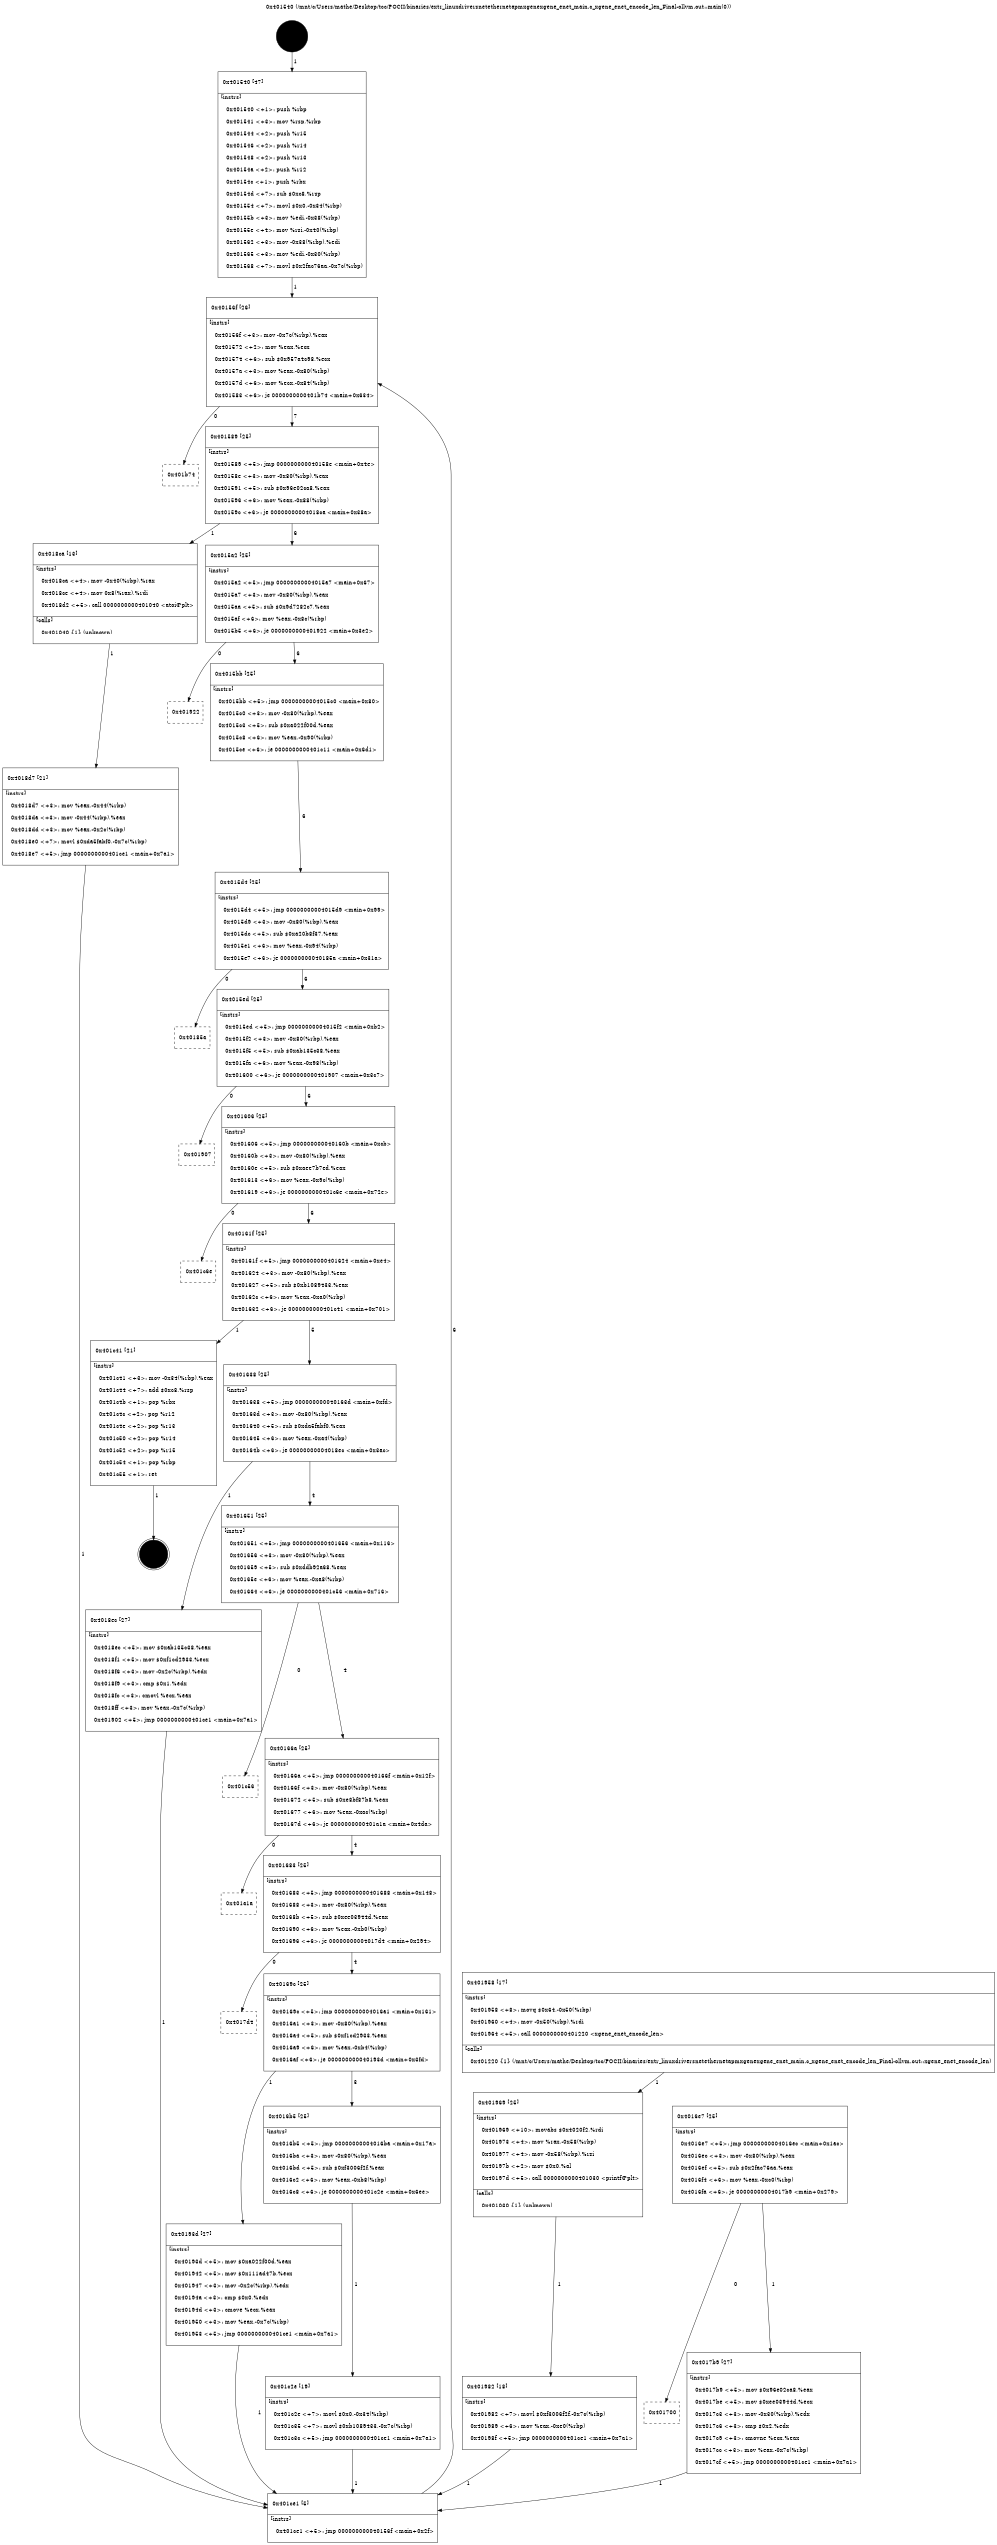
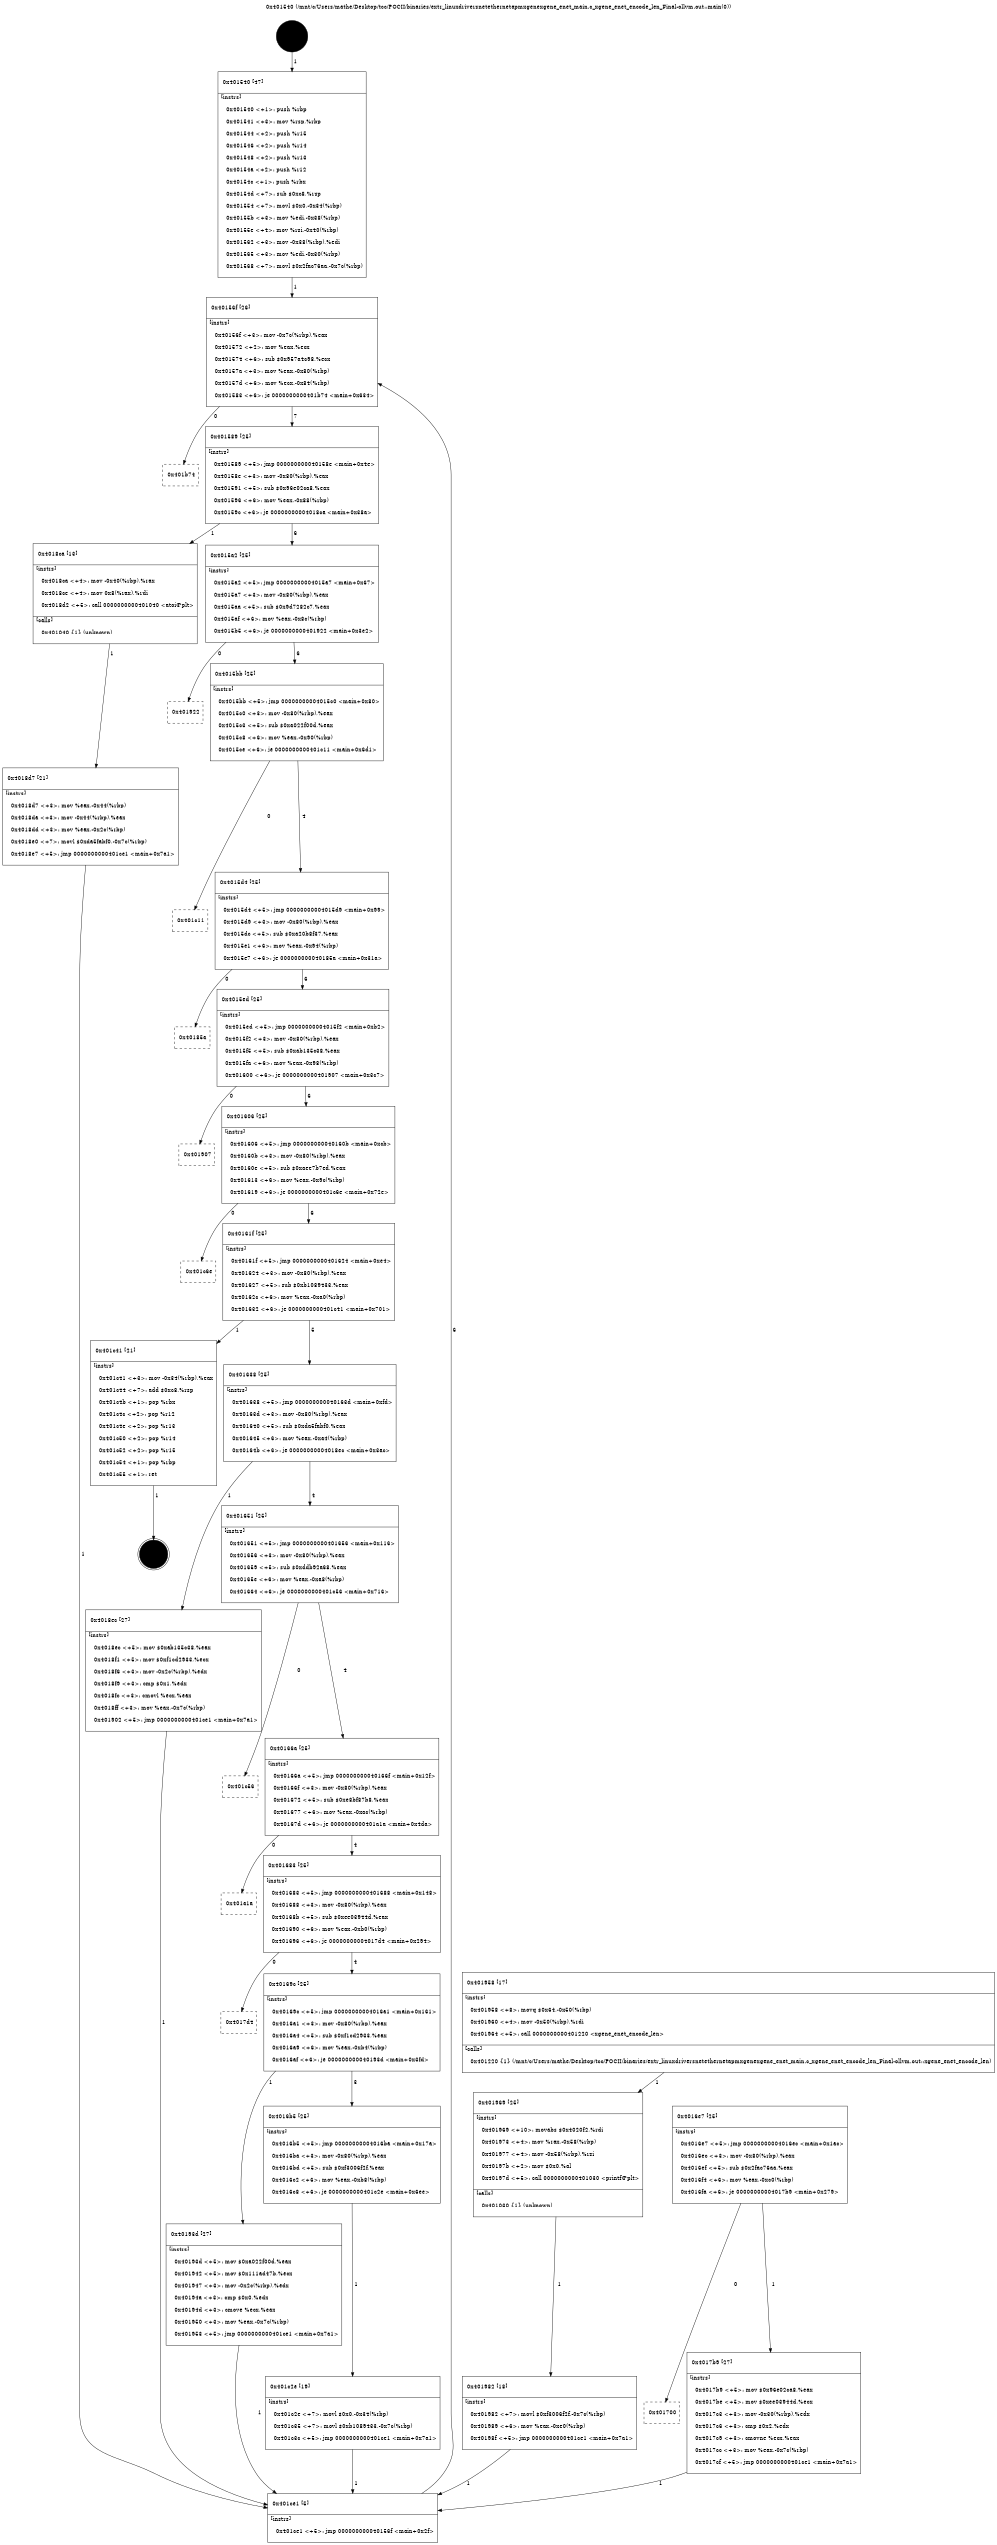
(303, 817) -> (303, 817)
none -> (190, 921)
